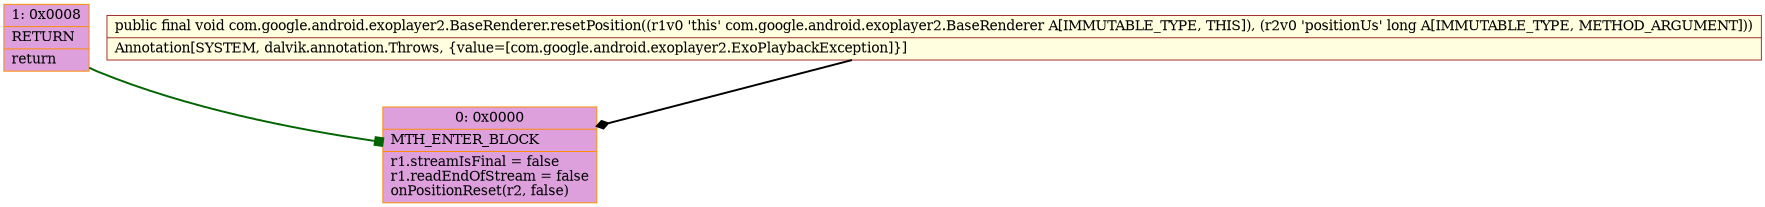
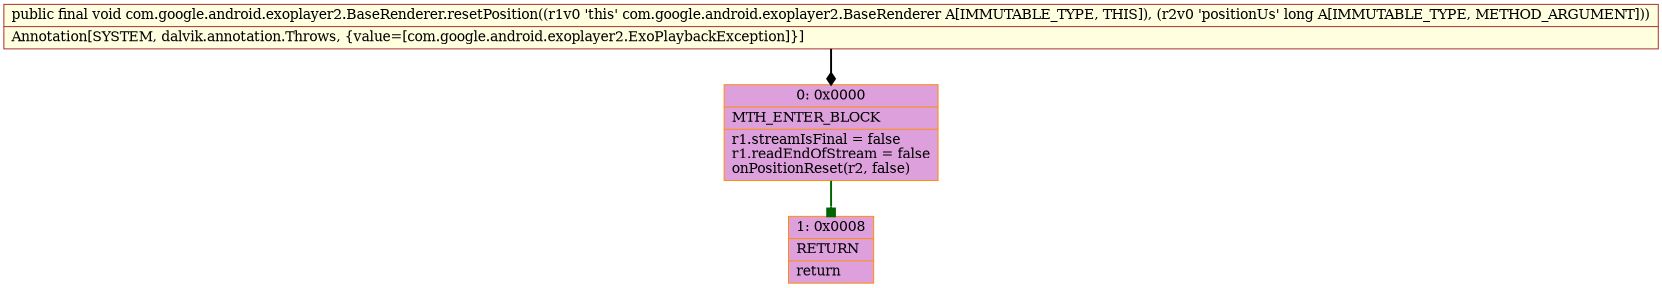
(229, 113) -> (831, 194)
